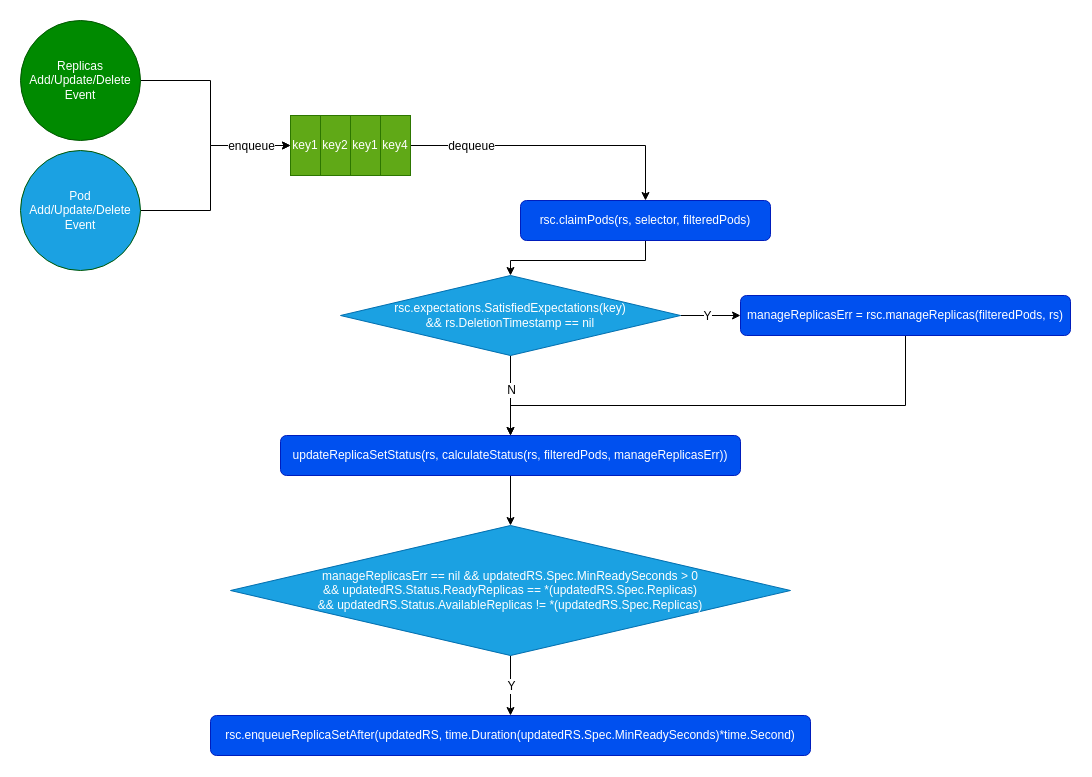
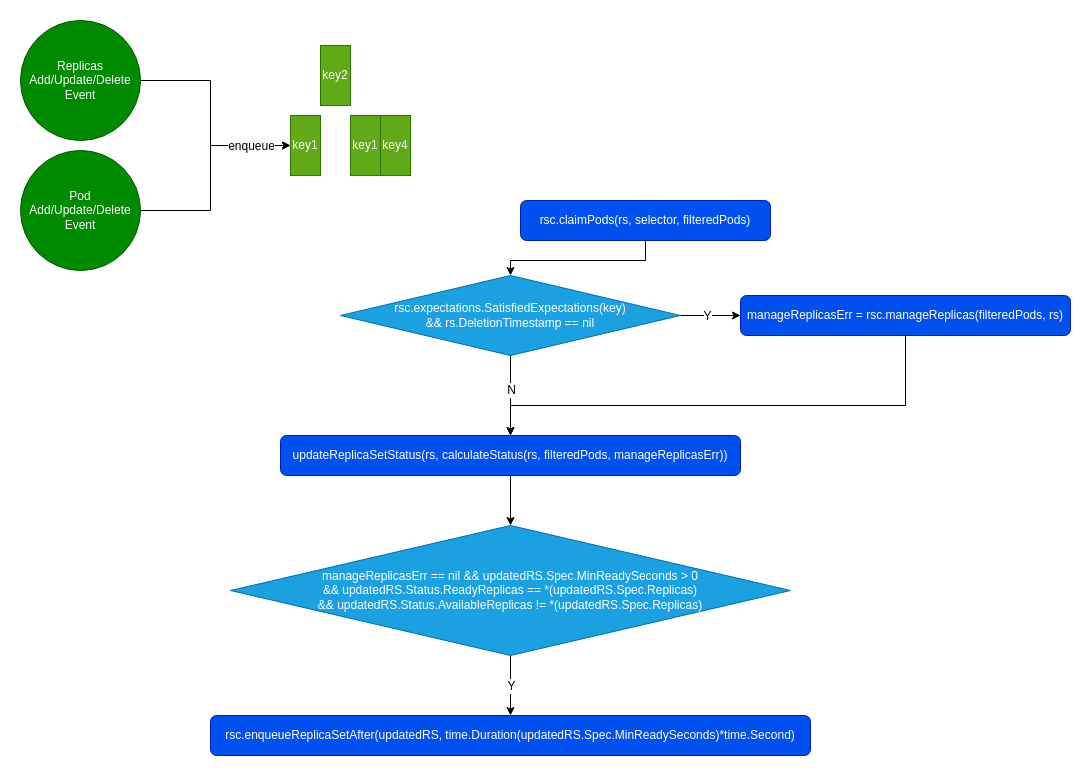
(336, 146) -> (336, 76)
(552, 146) -> none
(81, 211) -> (81, 211)
